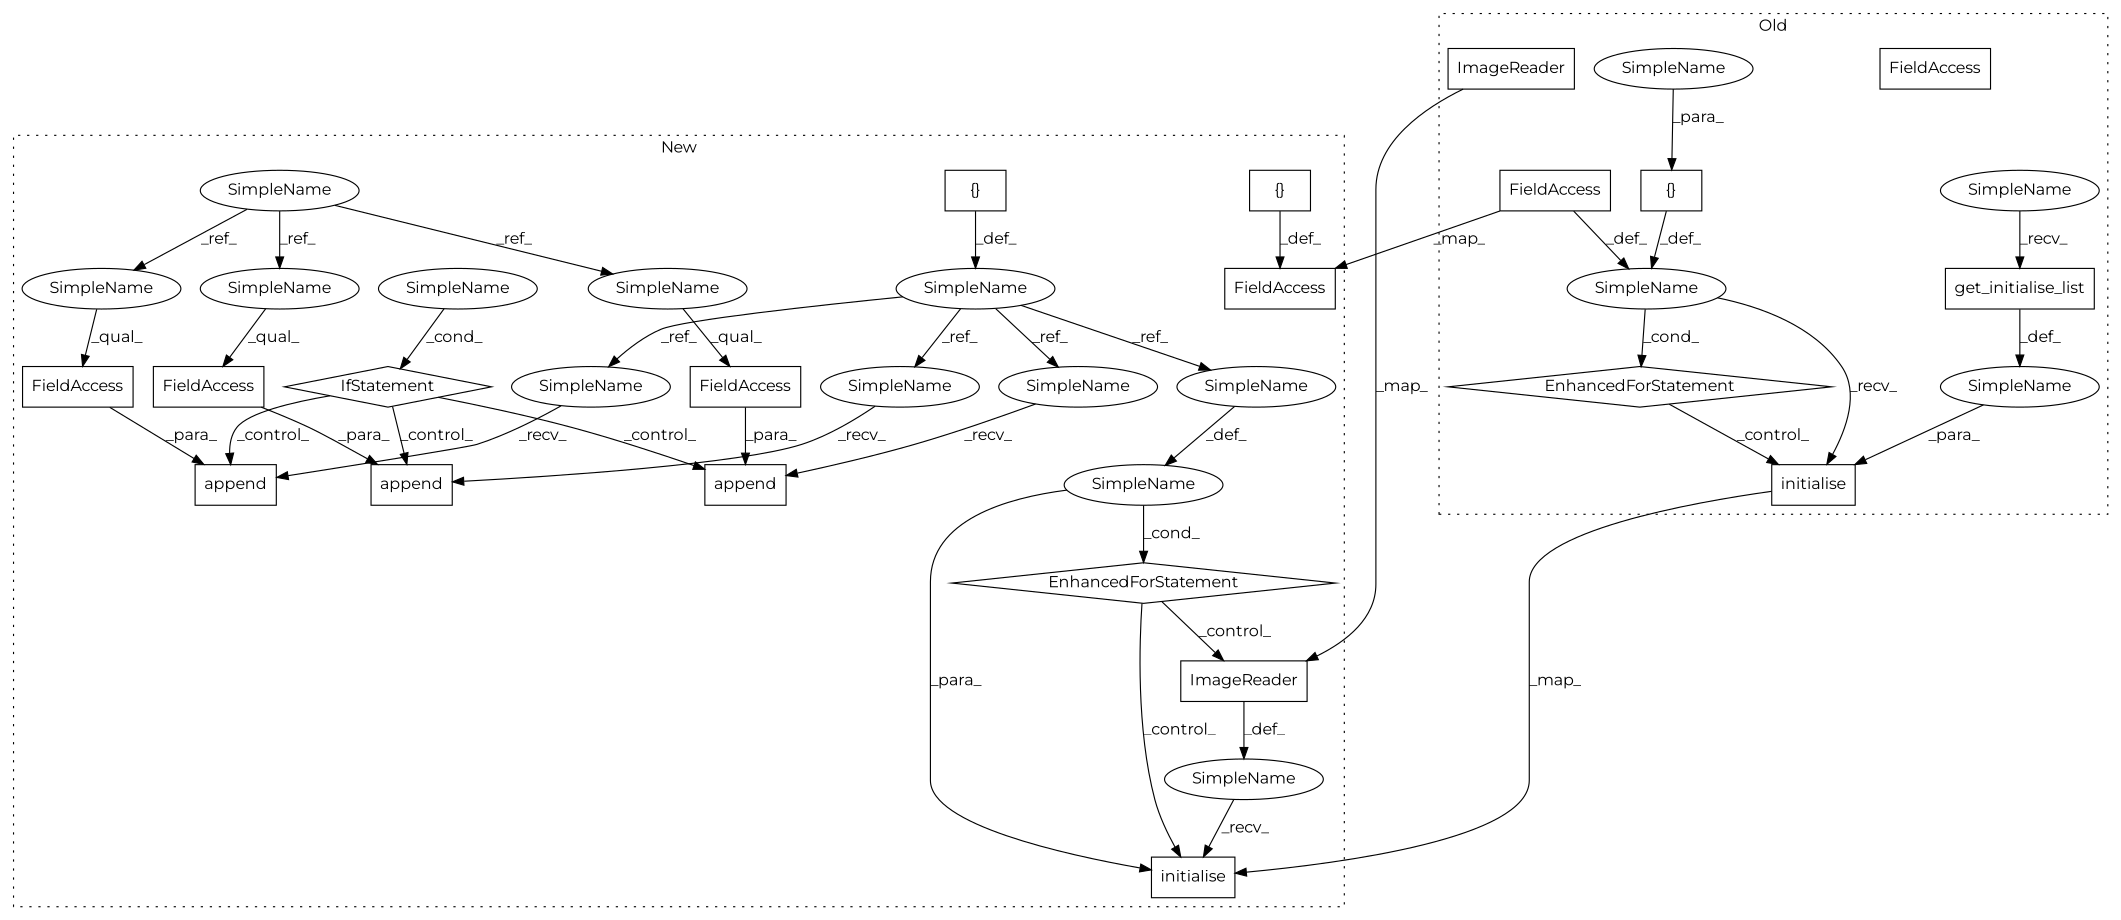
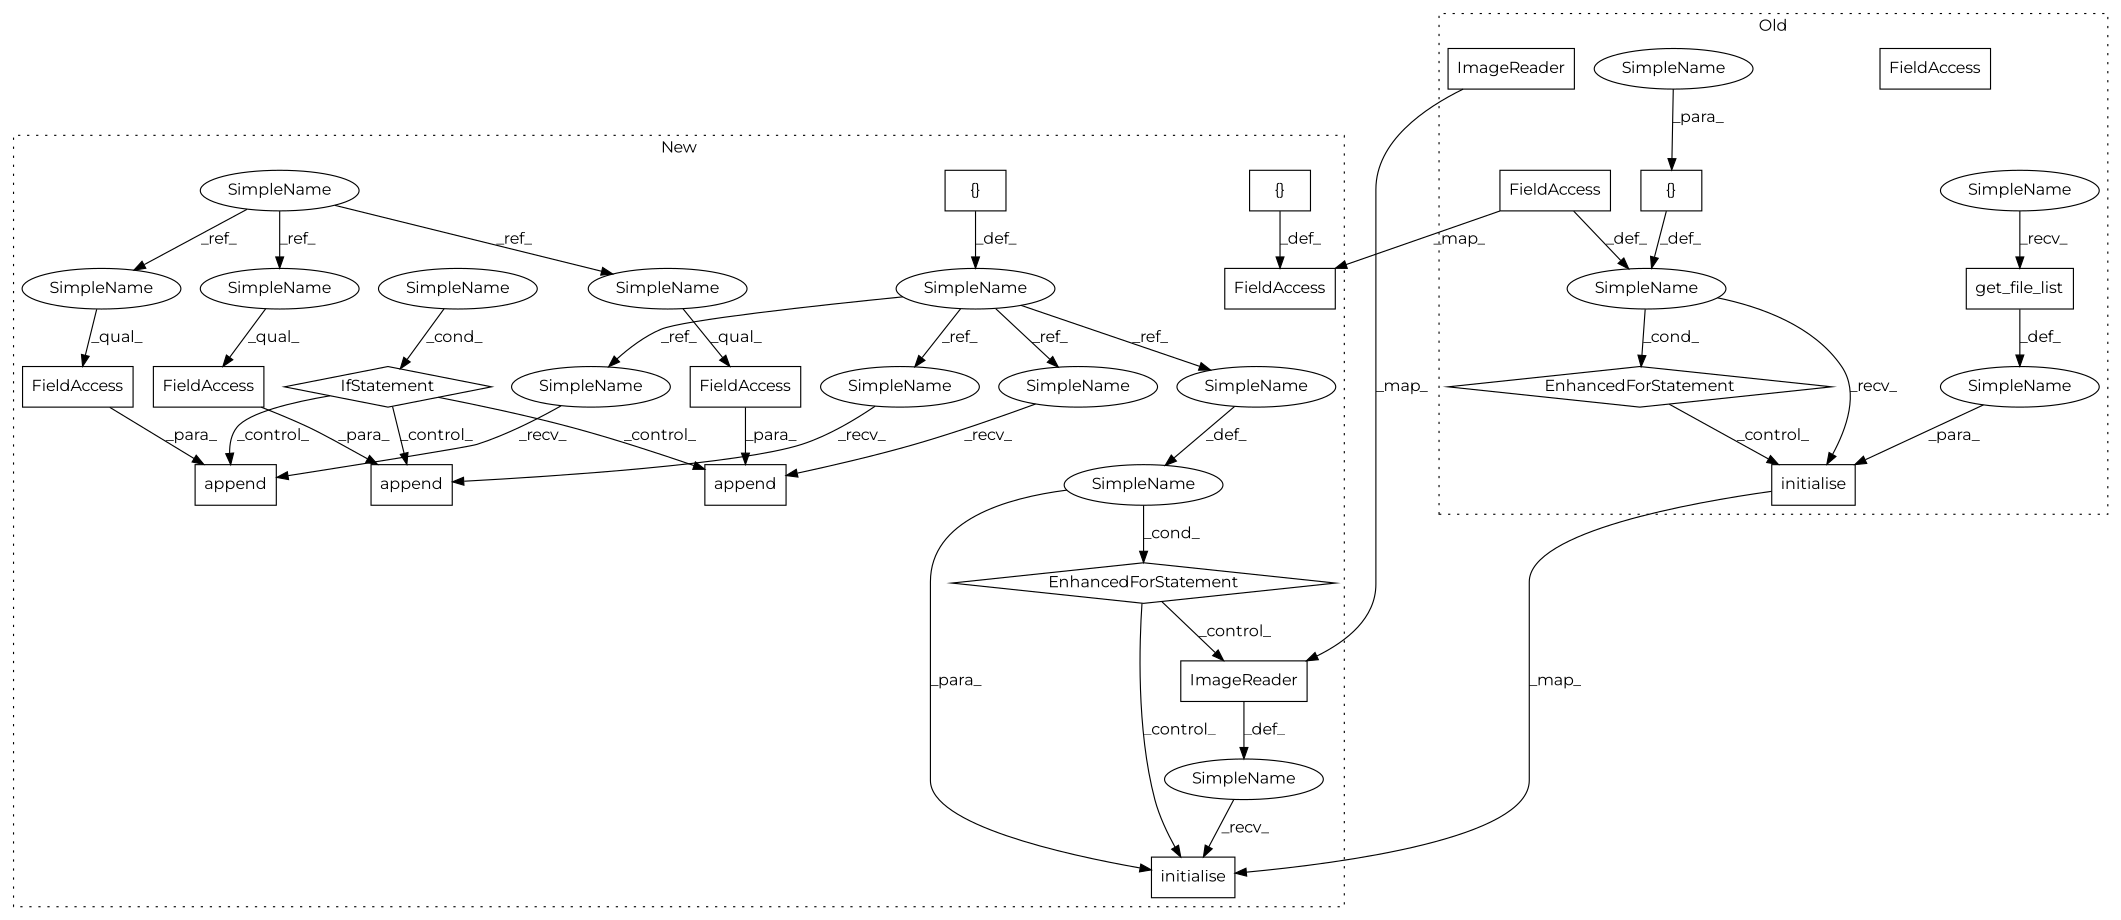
(2020, 289) -> (2020, 289)
